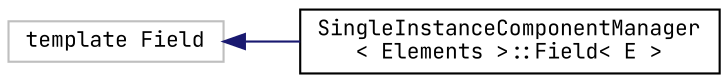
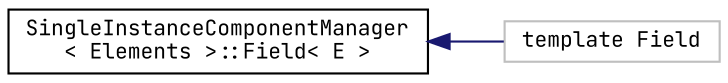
(273, 42) -> (477, 42)
